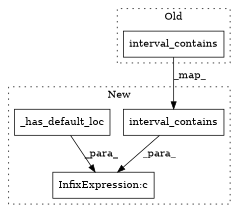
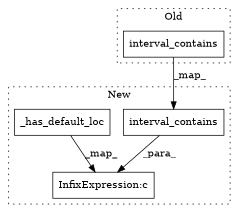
(101, 154) -> (101, 154)
